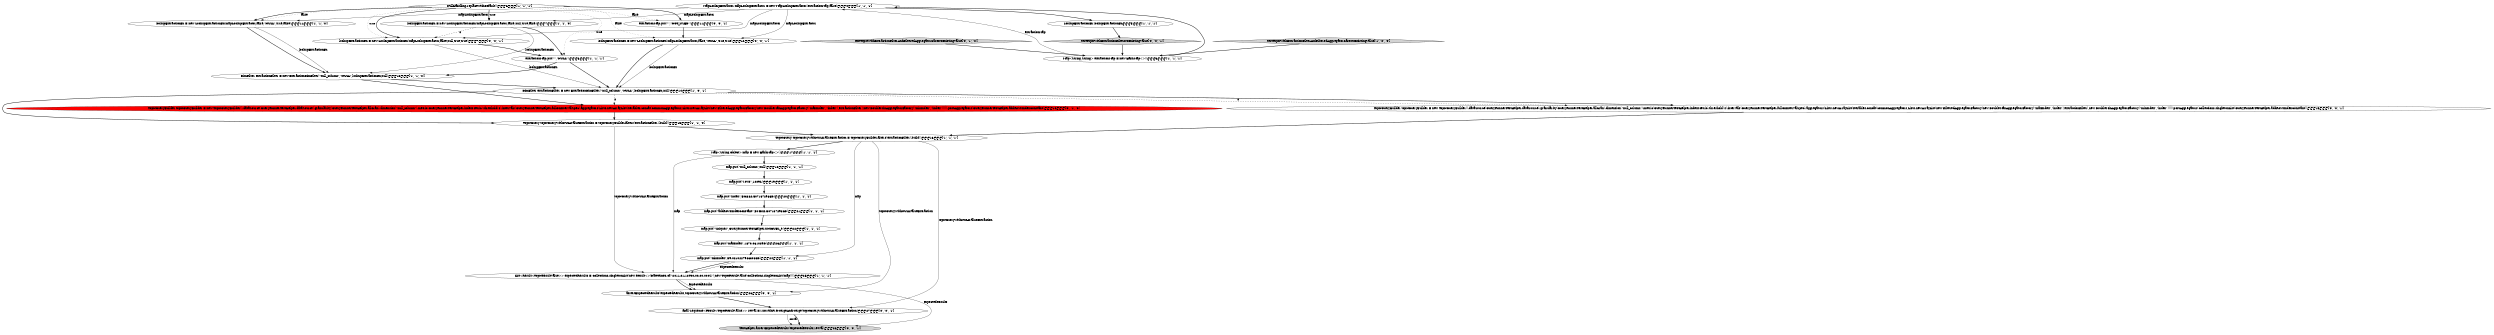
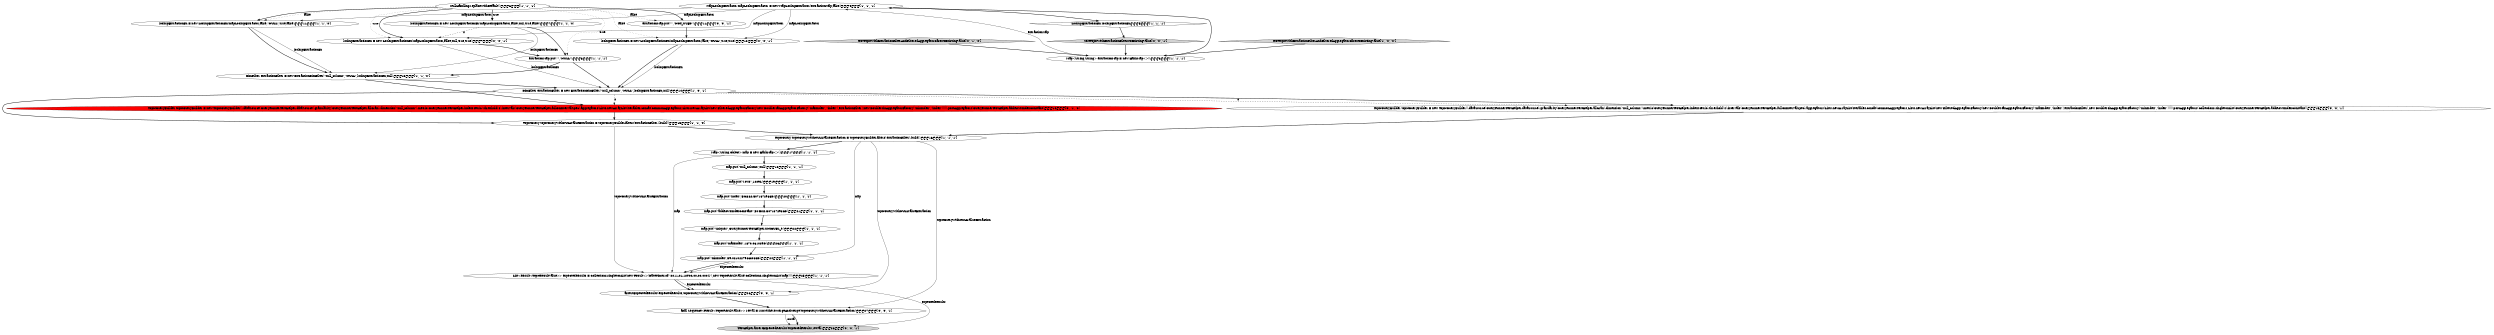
(489, 6) -> (493, 6)
(1110, 24) -> (1118, 24)
